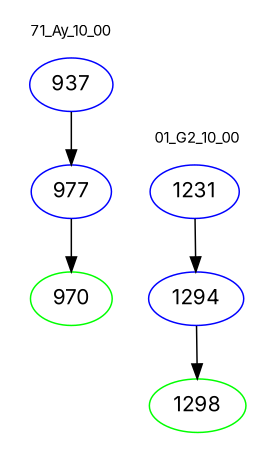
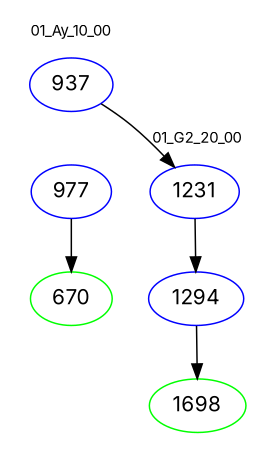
(71, 32) -> (71, 32)
(71, 131) -> (147, 139)
(198, 139) -> (198, 139)
(71, 299) -> (71, 299)
(198, 406) -> (198, 406)
